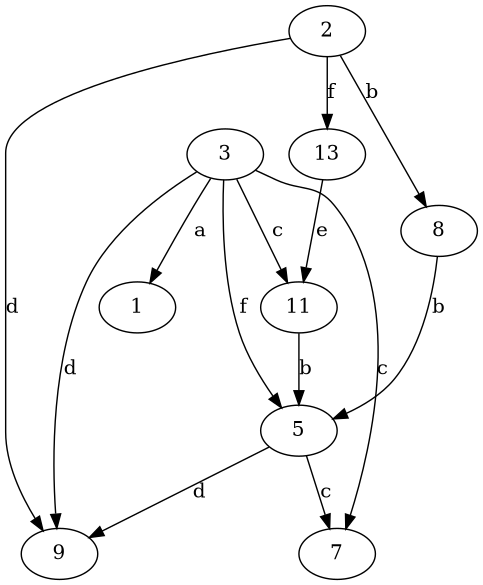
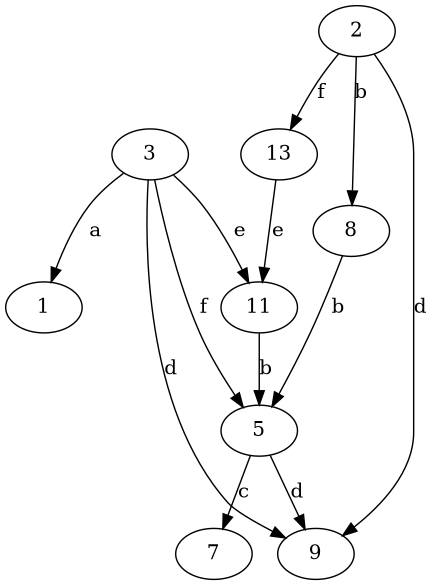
(278, 231) -> (240, 231)
(375, 314) -> none
